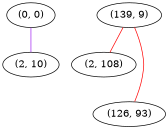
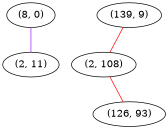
(31, 15) -> (31, 15)
(144, 64) -> (117, 89)
(31, 65) -> (31, 65)
